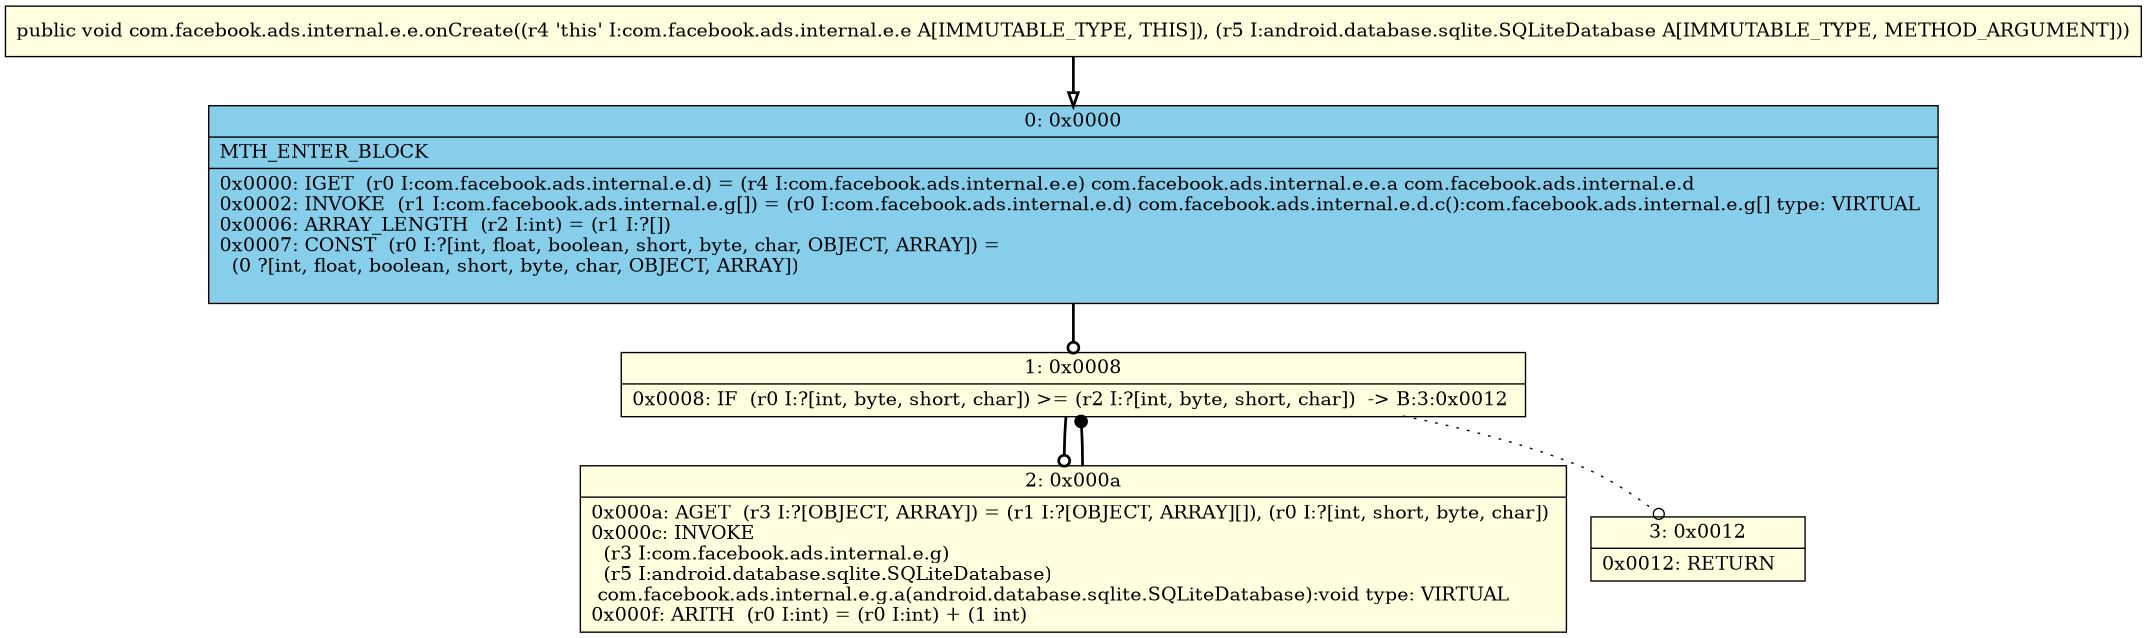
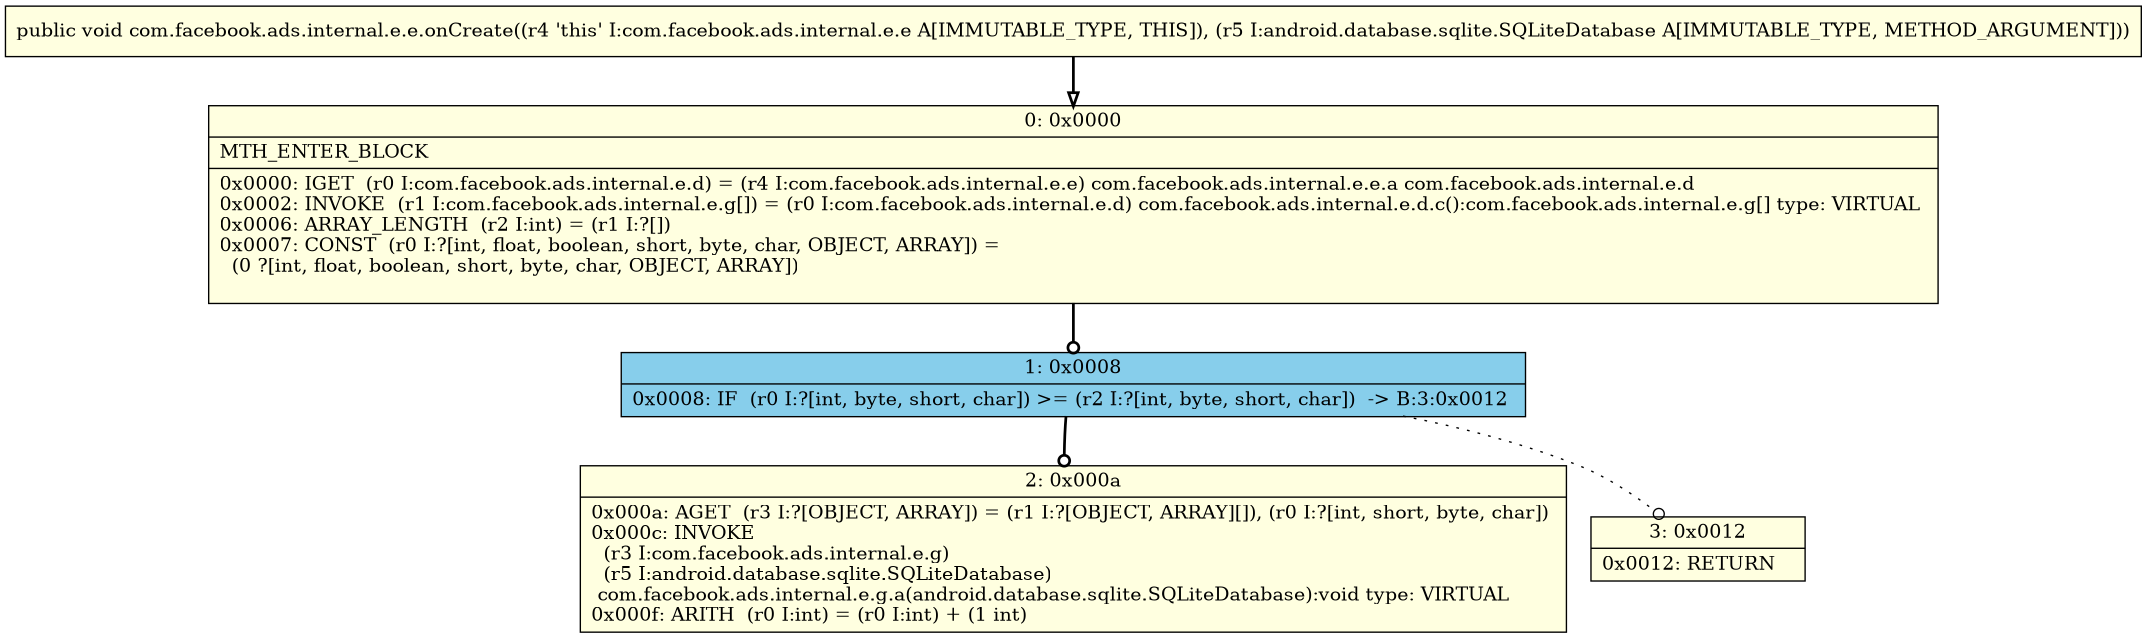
(1073, 205) -> (1073, 205)
(1073, 385) -> (1073, 385)
(1082, 447) -> none
